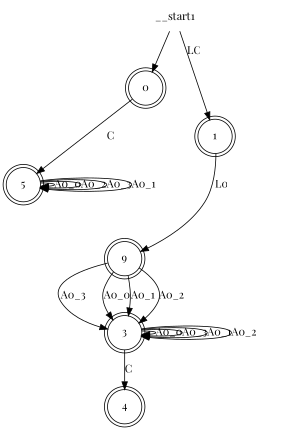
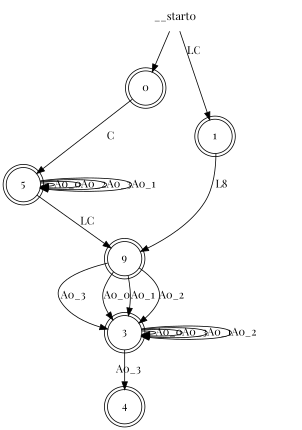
(175, 17) -> (175, 17)
(222, 185) -> (222, 185)
none -> (71, 219)
(129, 370) -> (129, 370)
